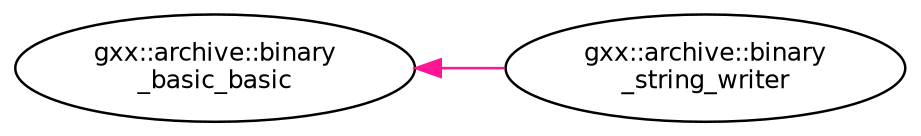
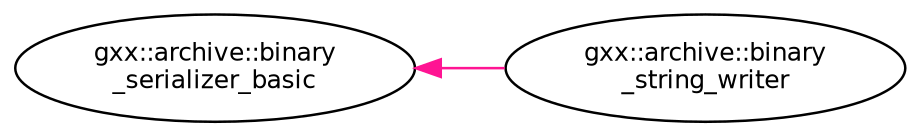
(215, 68) -> (215, 68)
